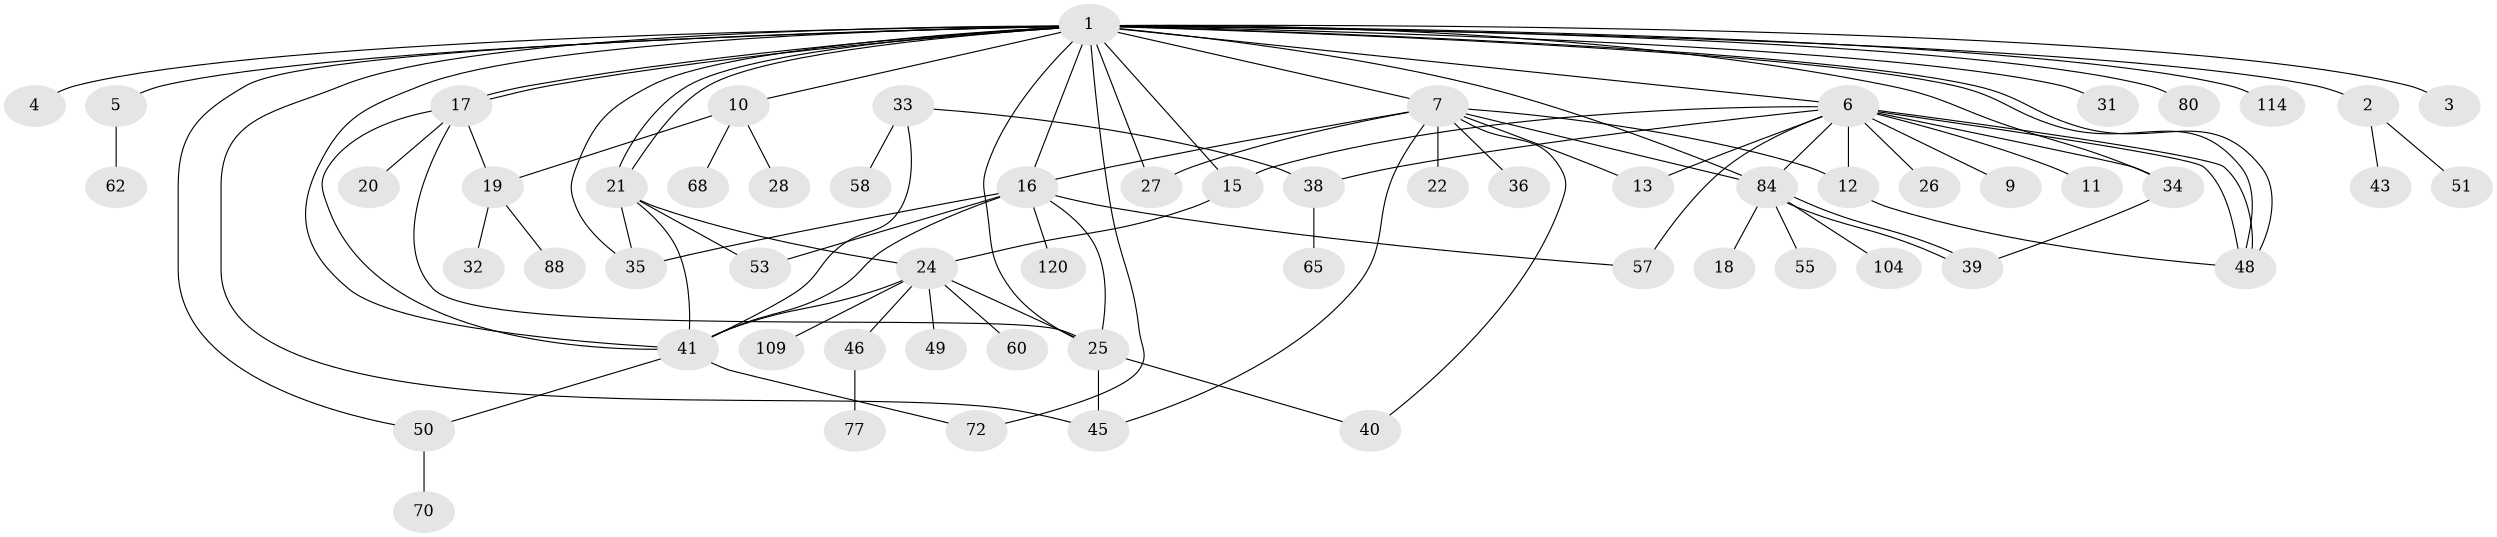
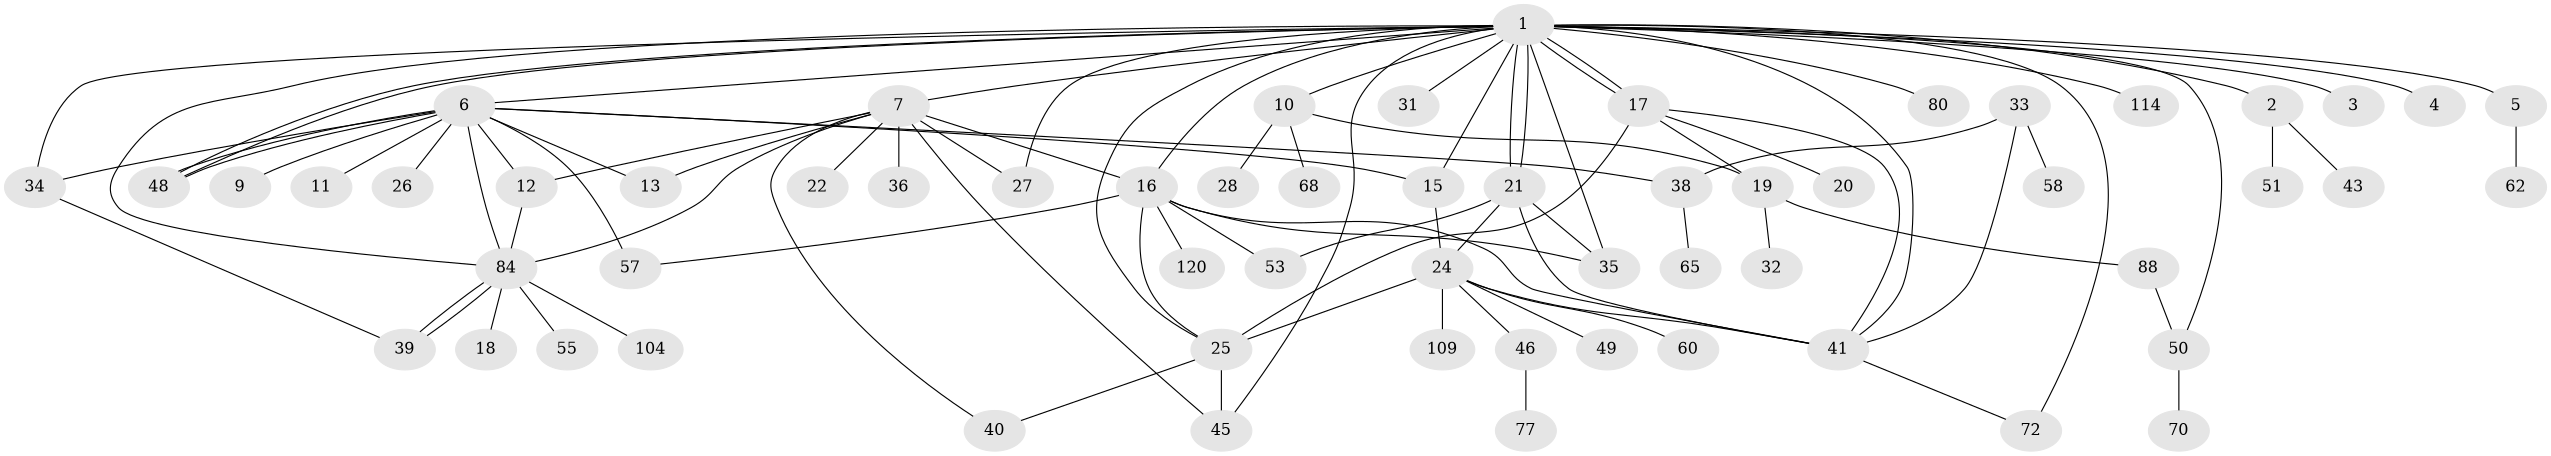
(2024, 240) -> (516, 228)
(561, 389) -> (2164, 309)
